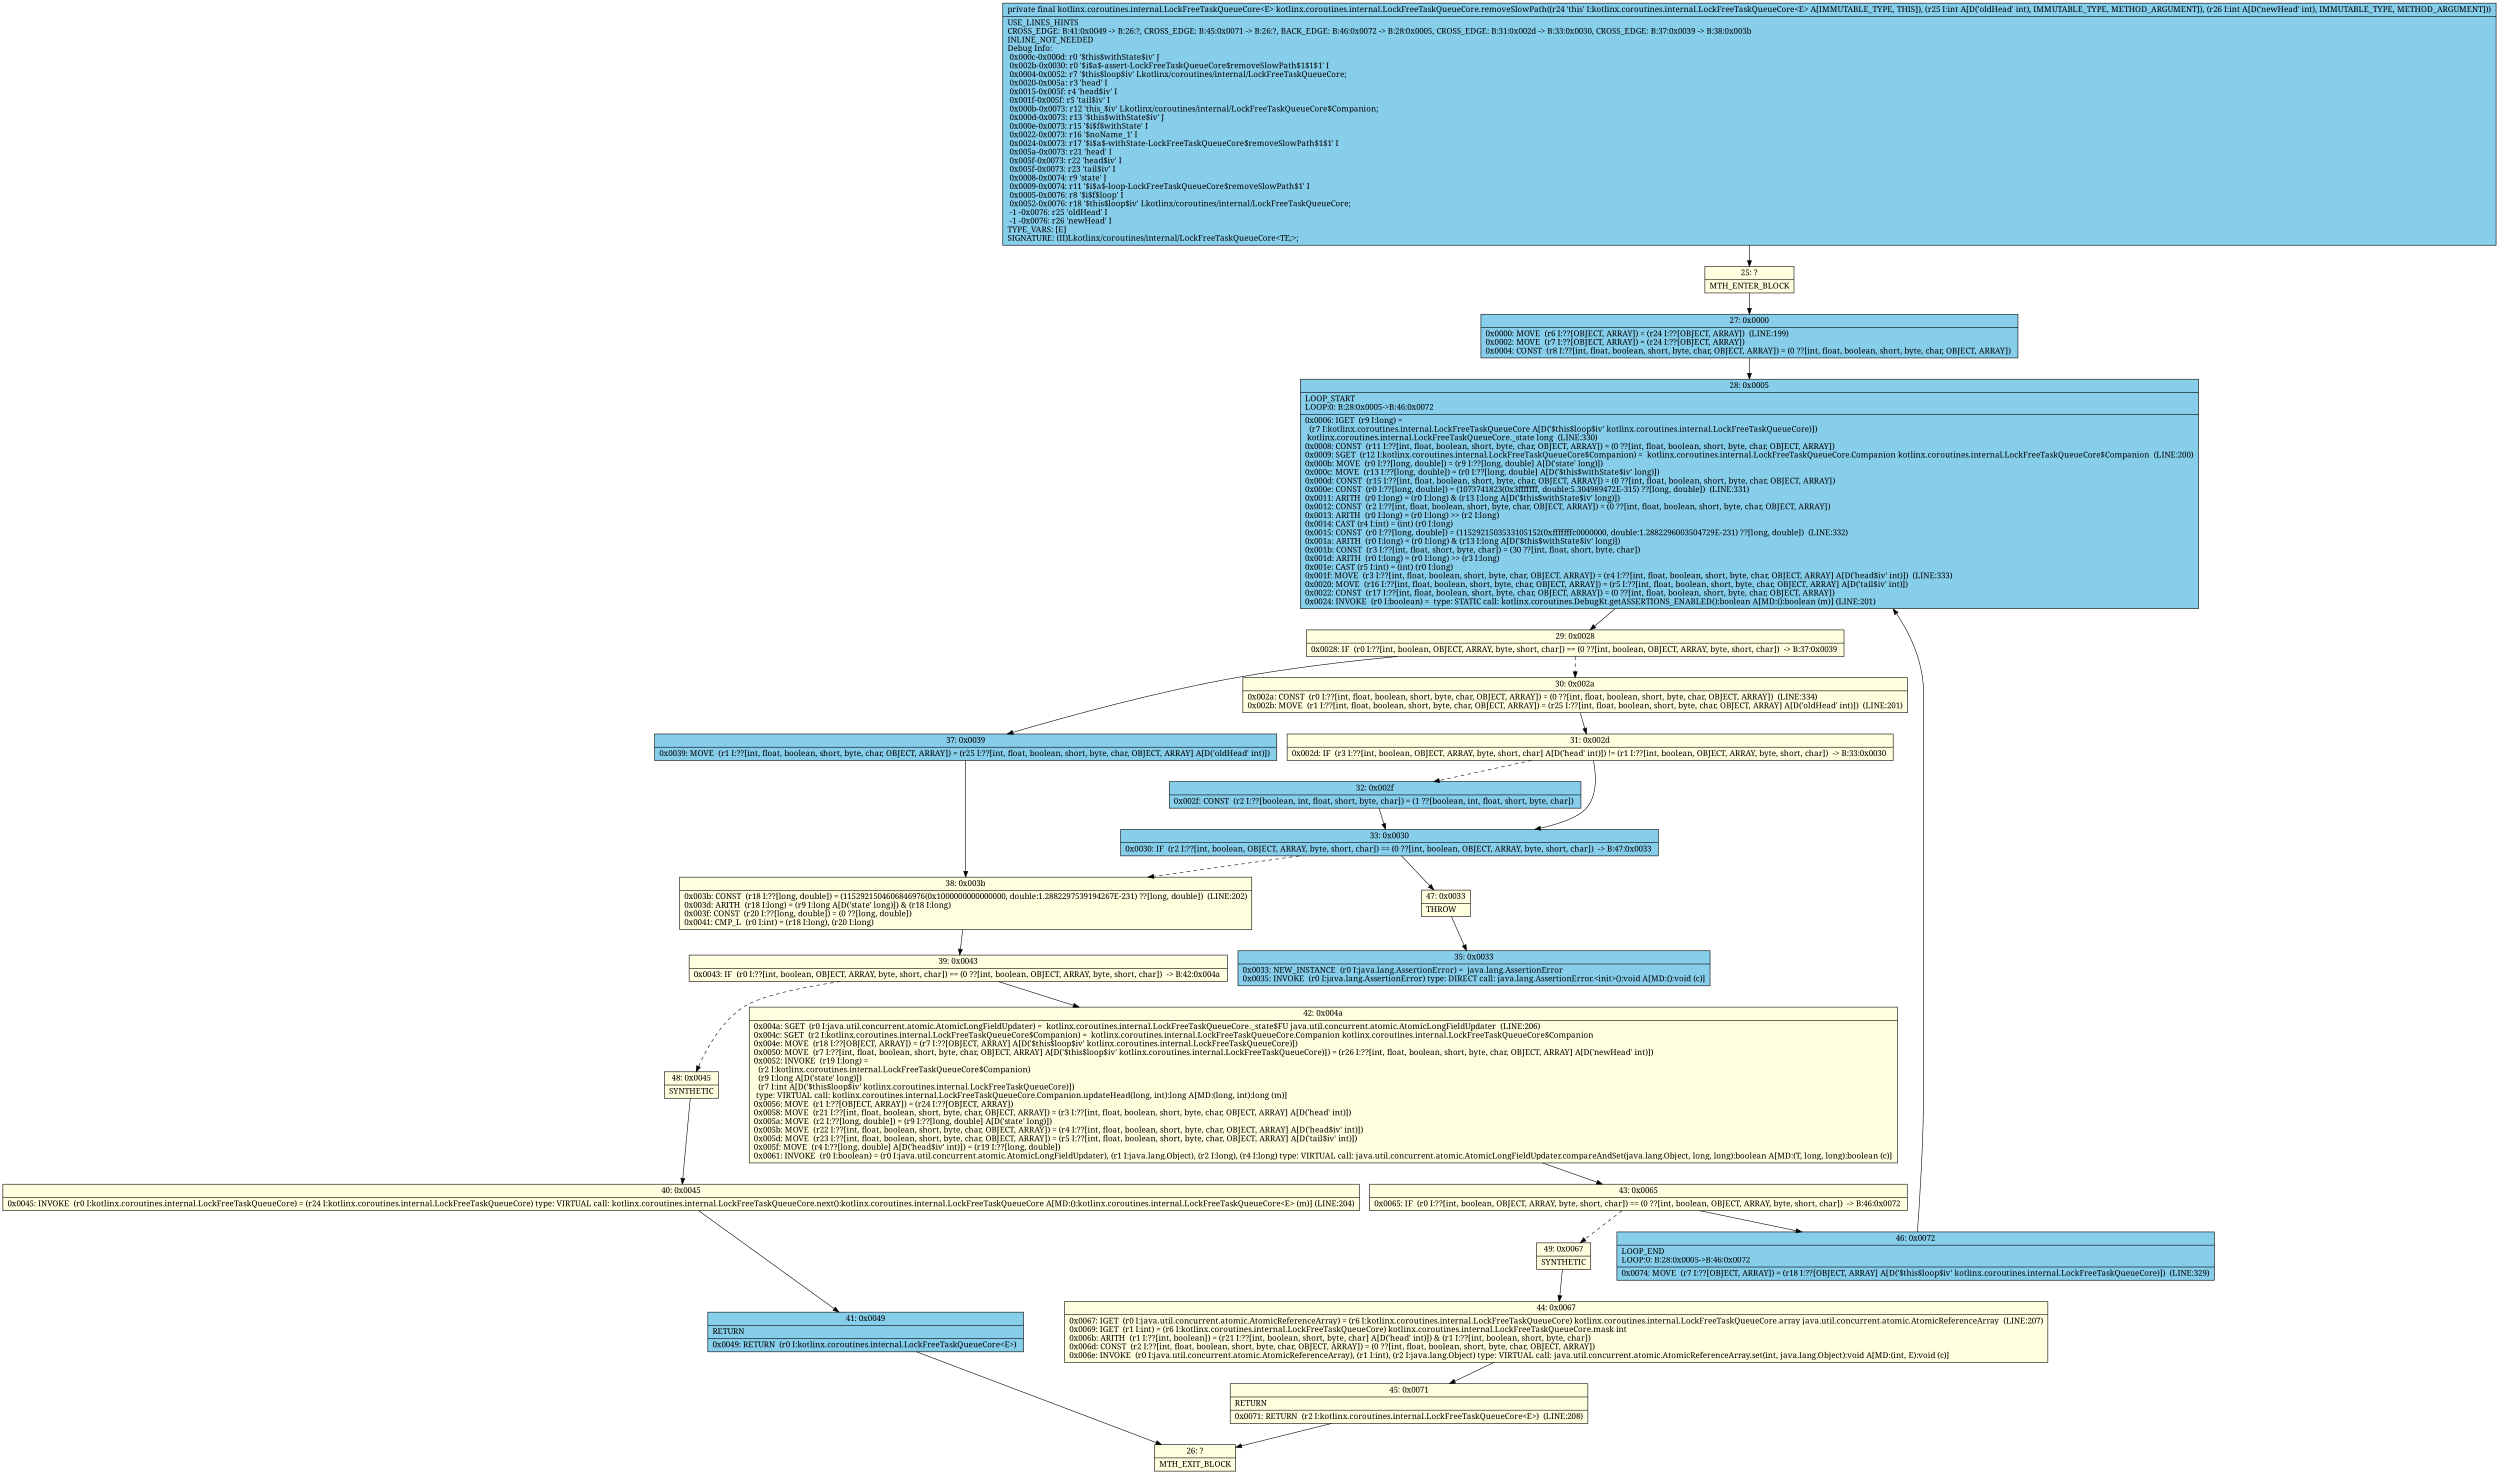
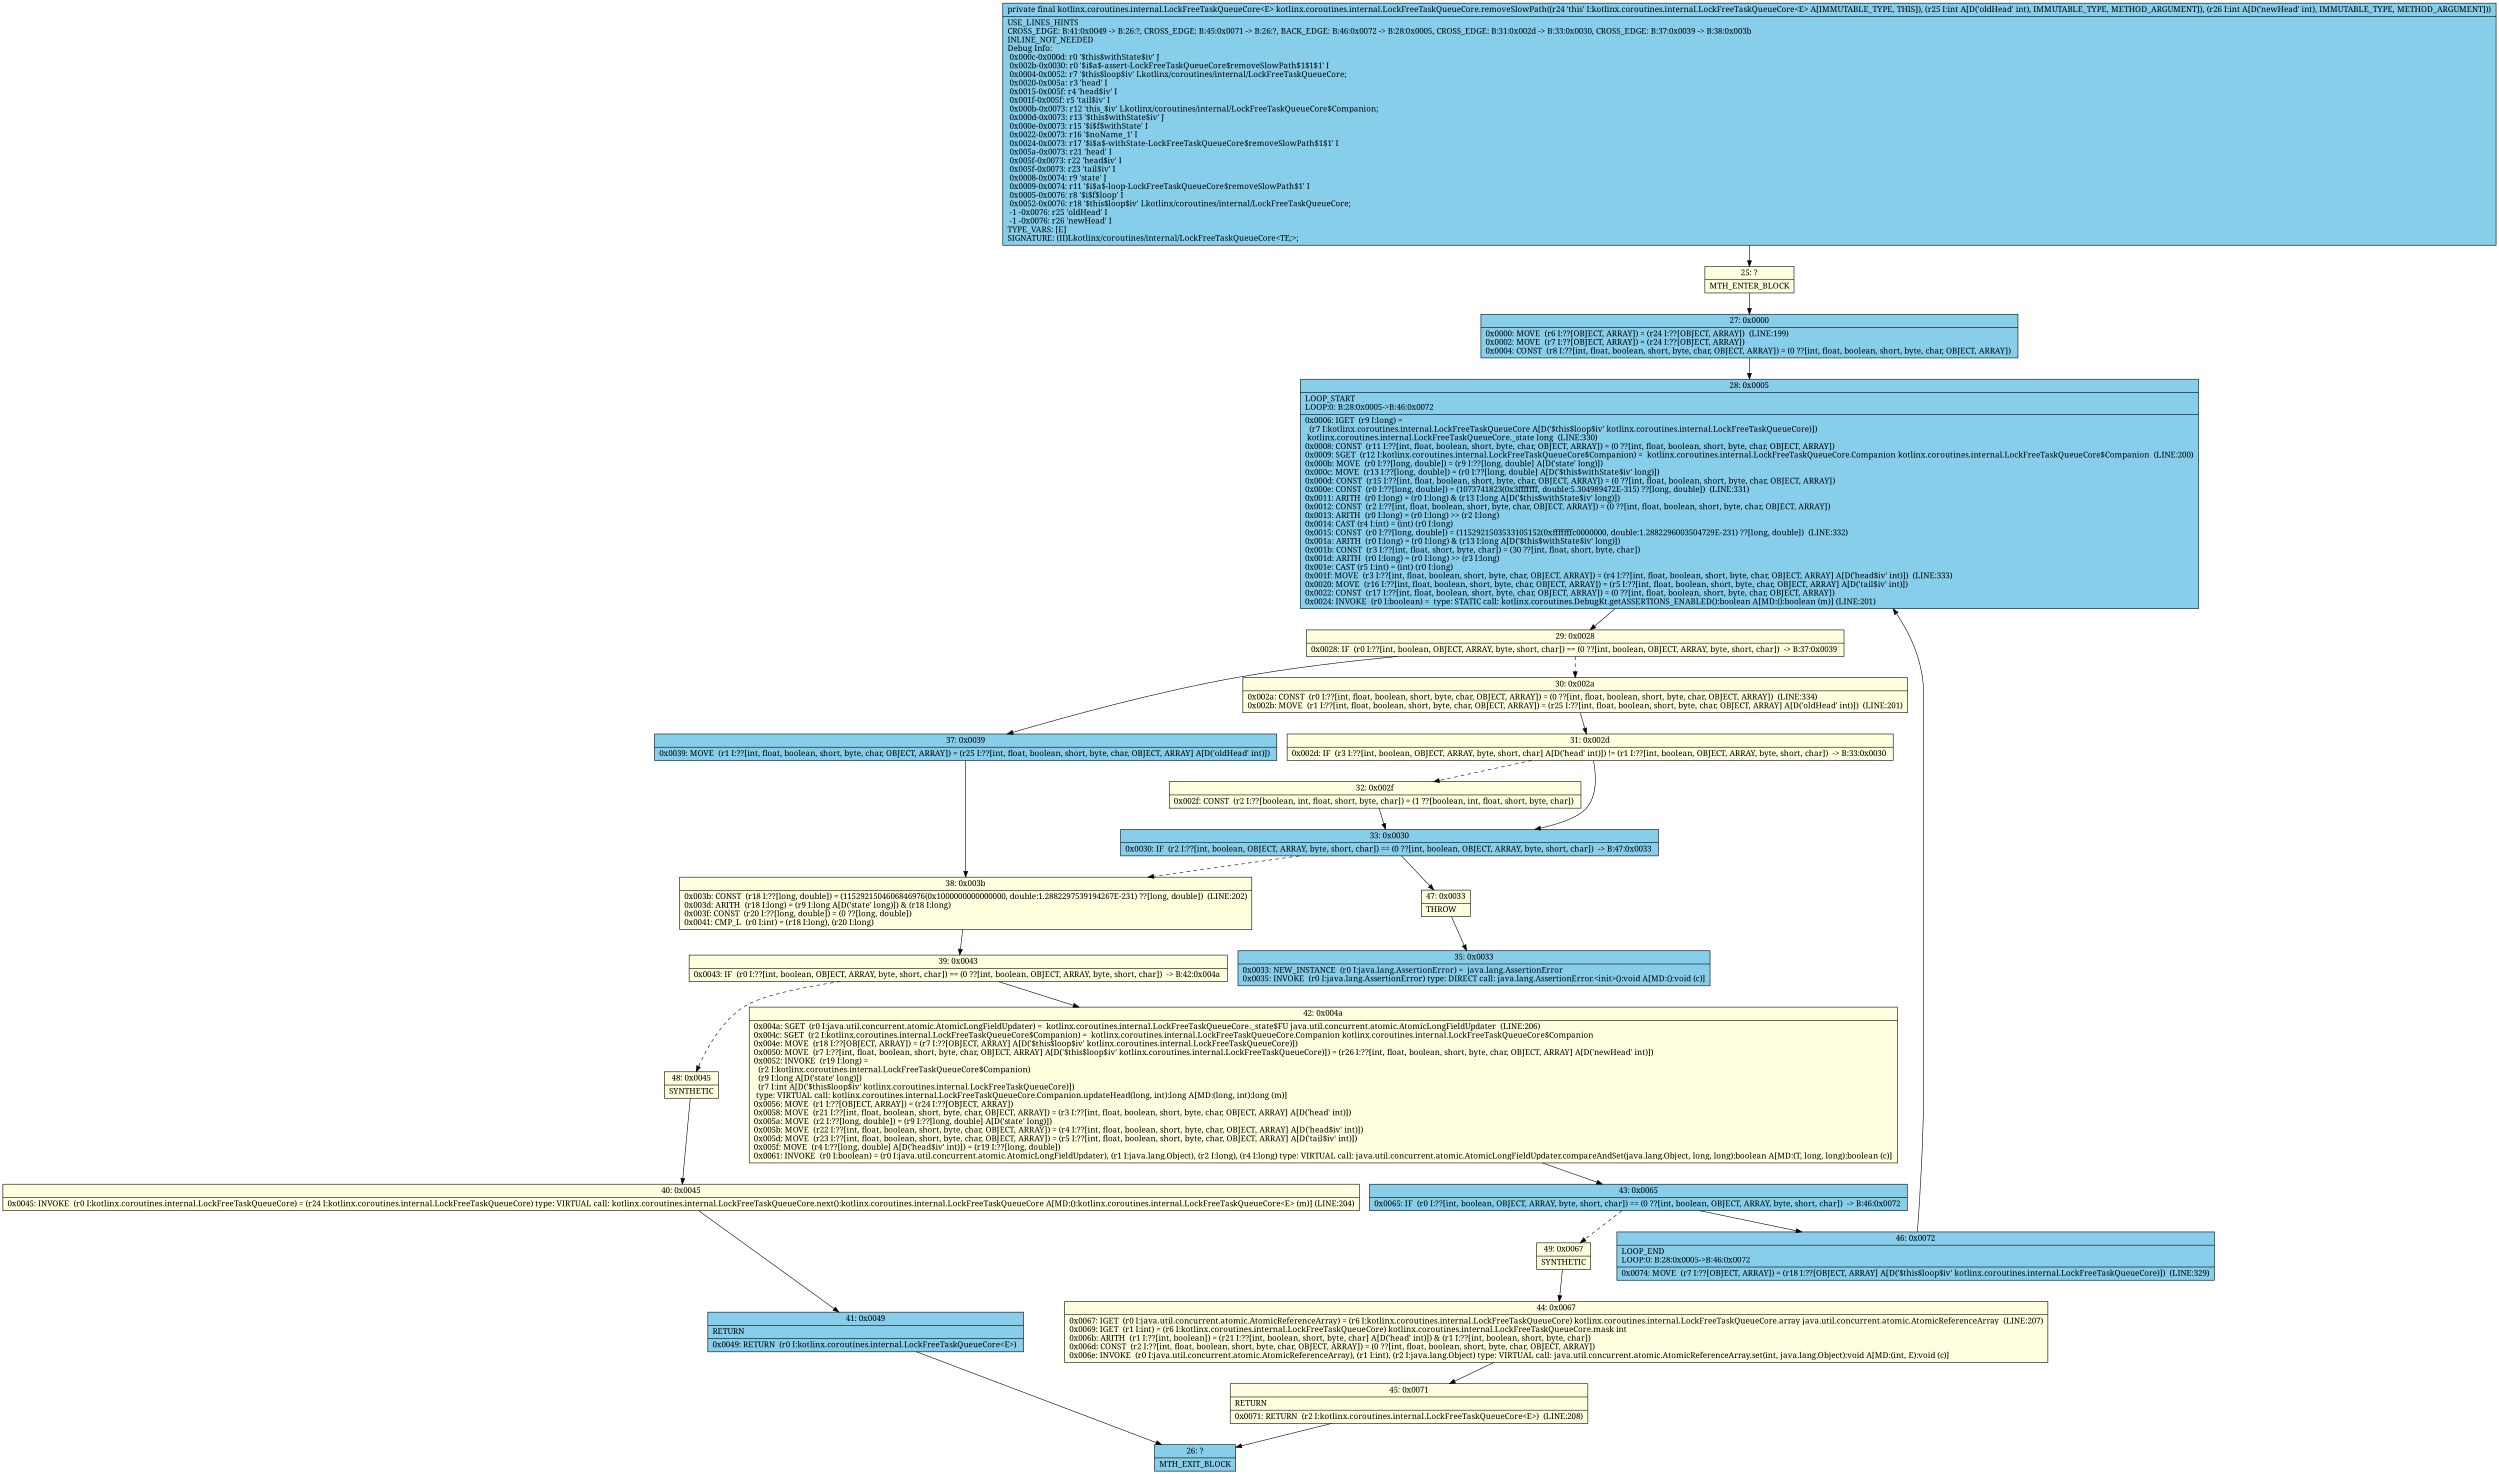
(1375, 795) -> (1375, 795)
(1638, 1197) -> (1638, 1197)
(1195, 1458) -> (1195, 1458)
